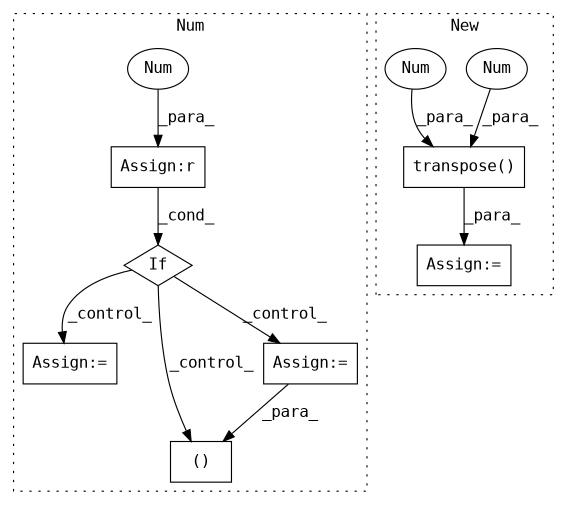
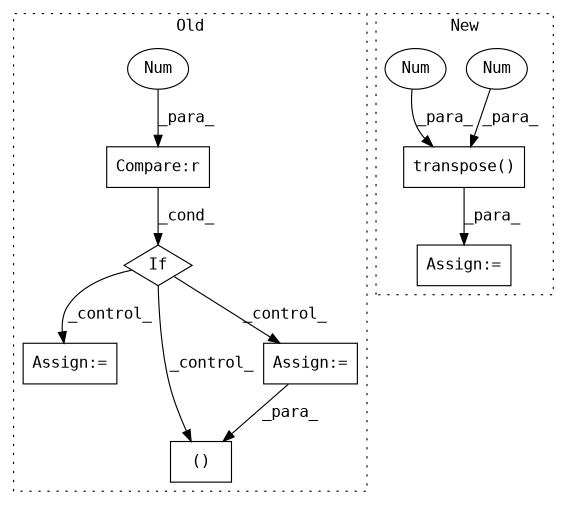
(190, 27) -> (190, 27)
(158, 167) -> (158, 167)
